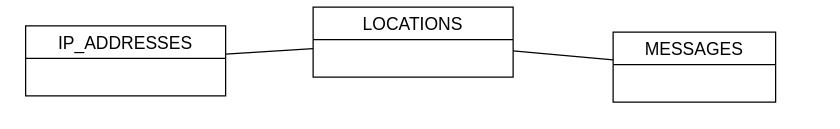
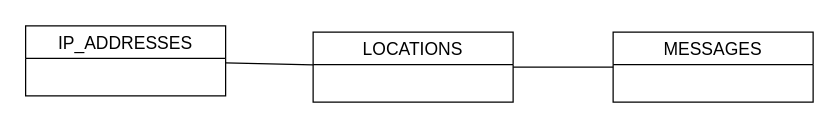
(413, 42) -> (413, 67)
(694, 67) -> (713, 67)
